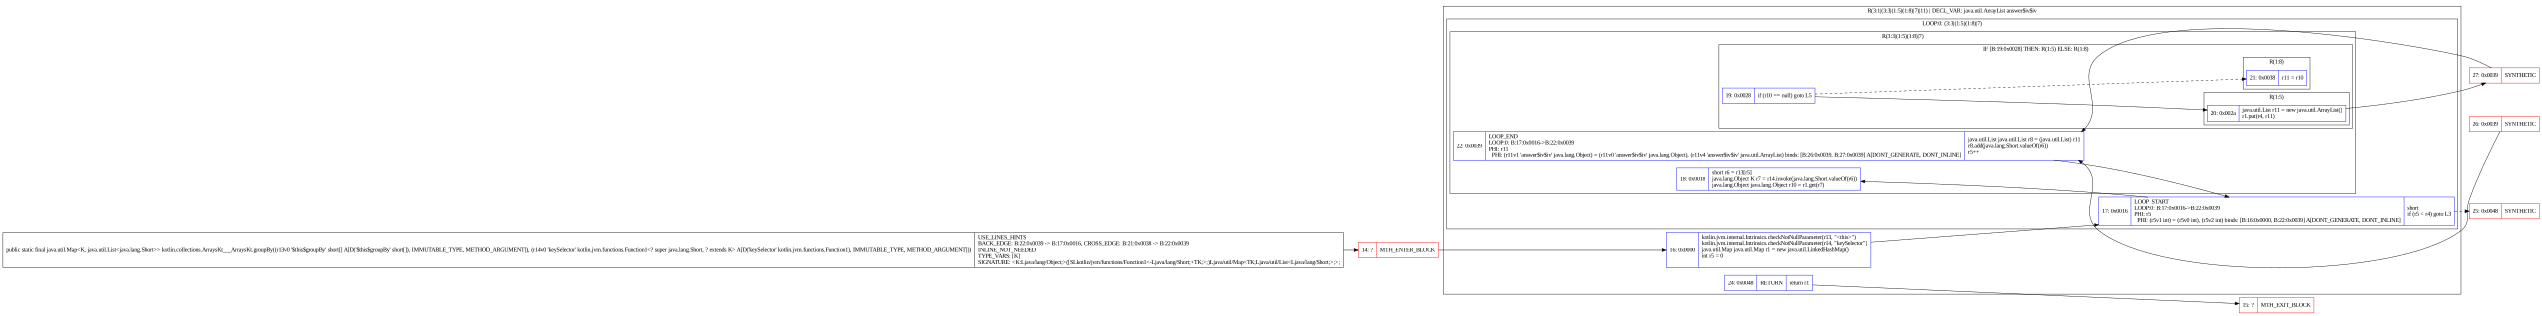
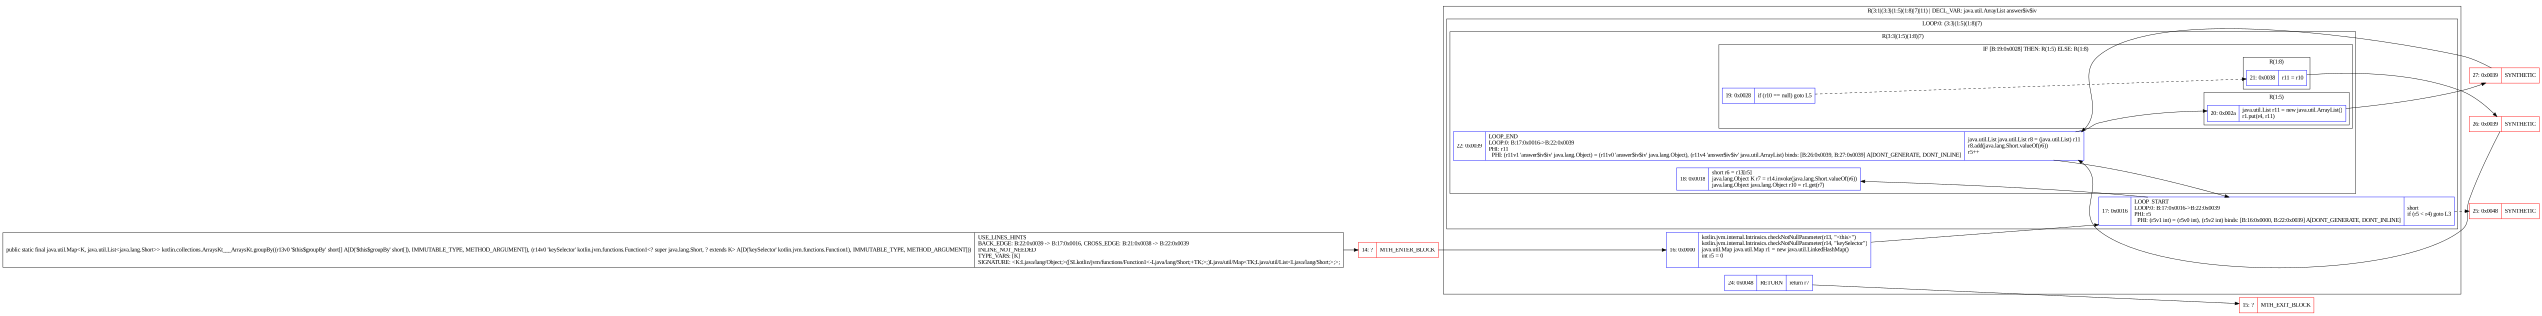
none -> (2405, 77)
(2009, 102) -> (2138, 116)
(1799, 283) -> (1799, 283)
